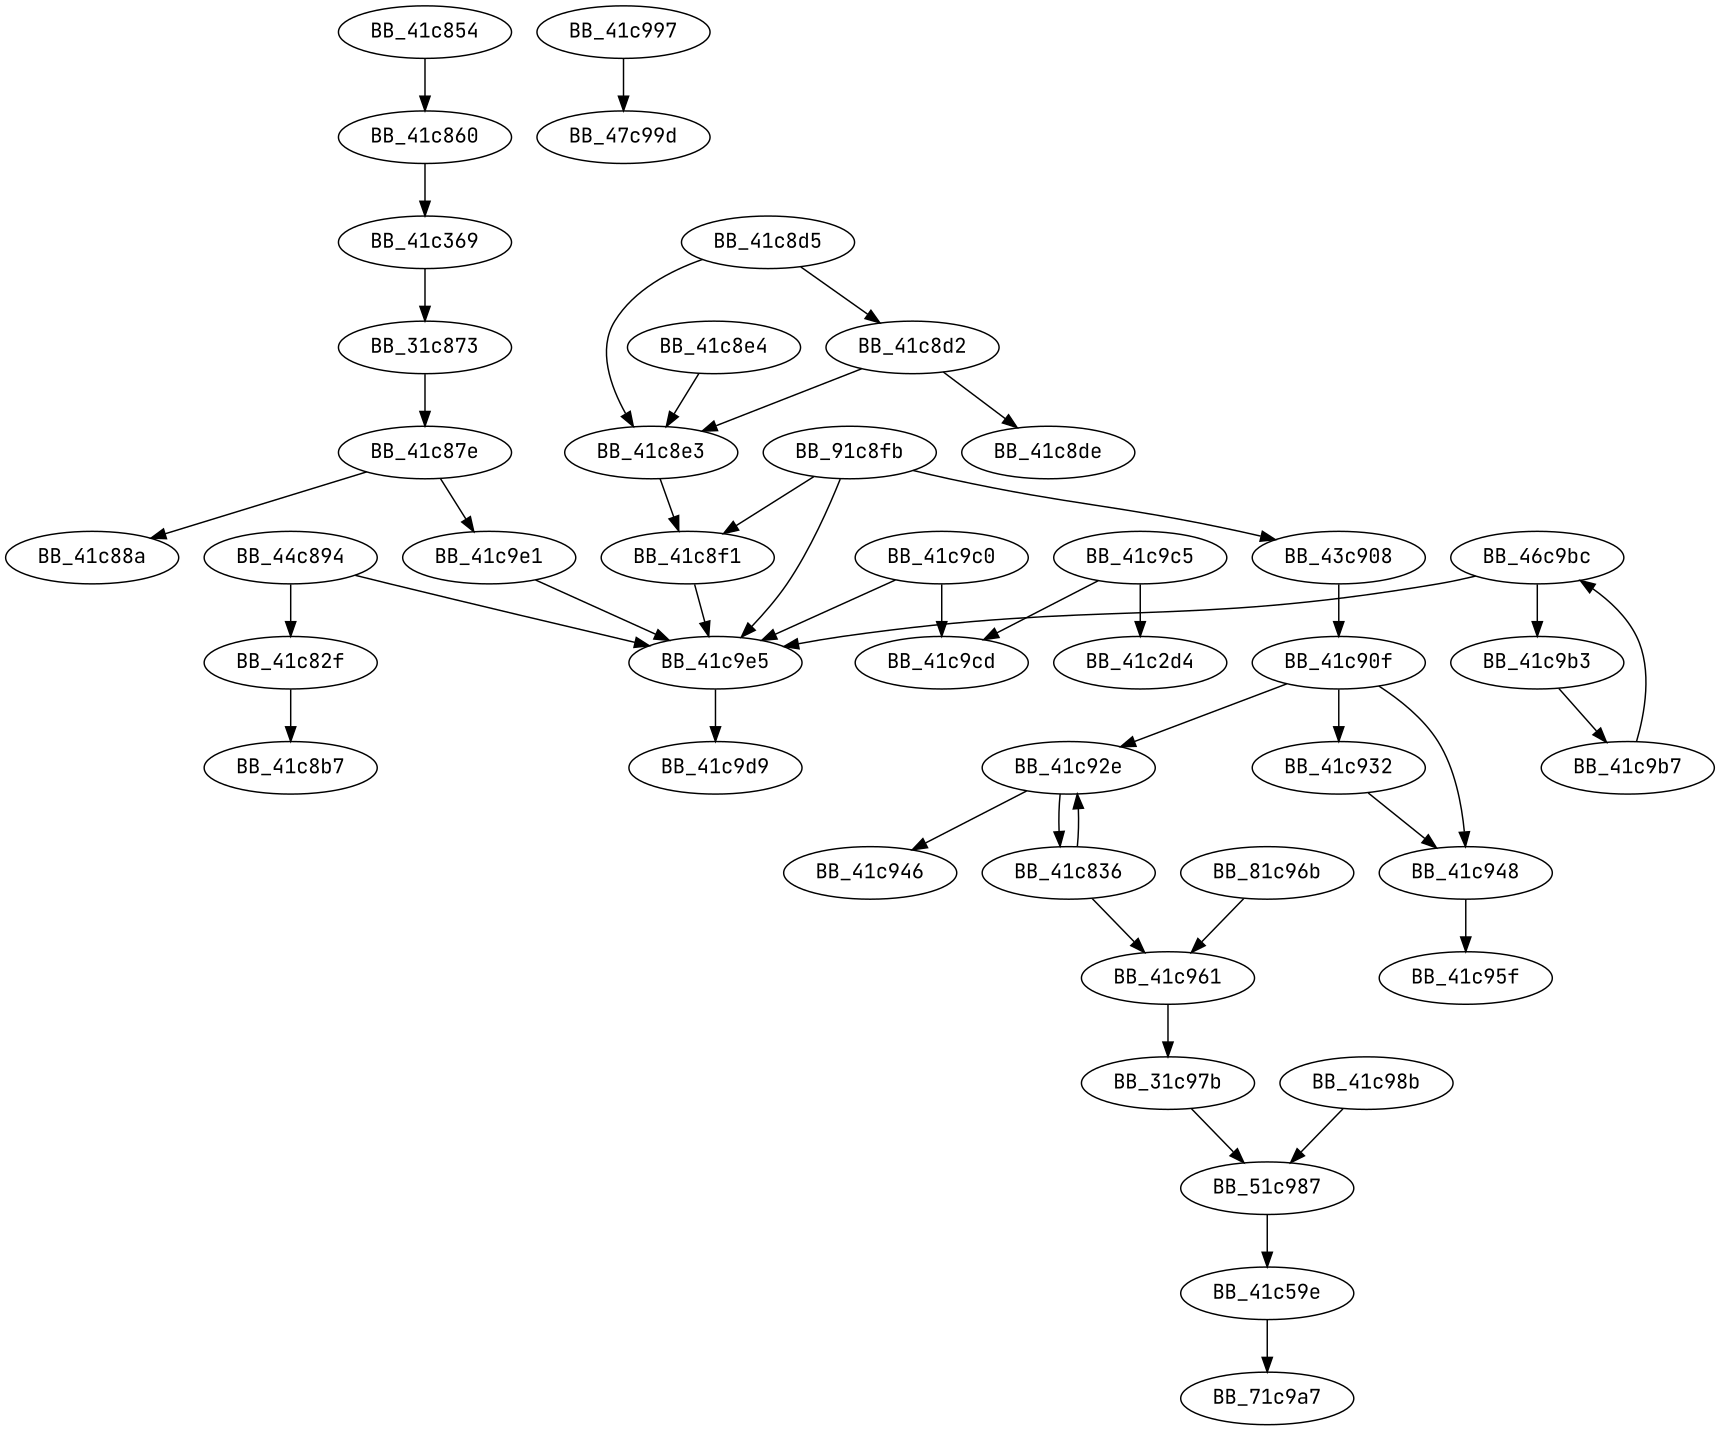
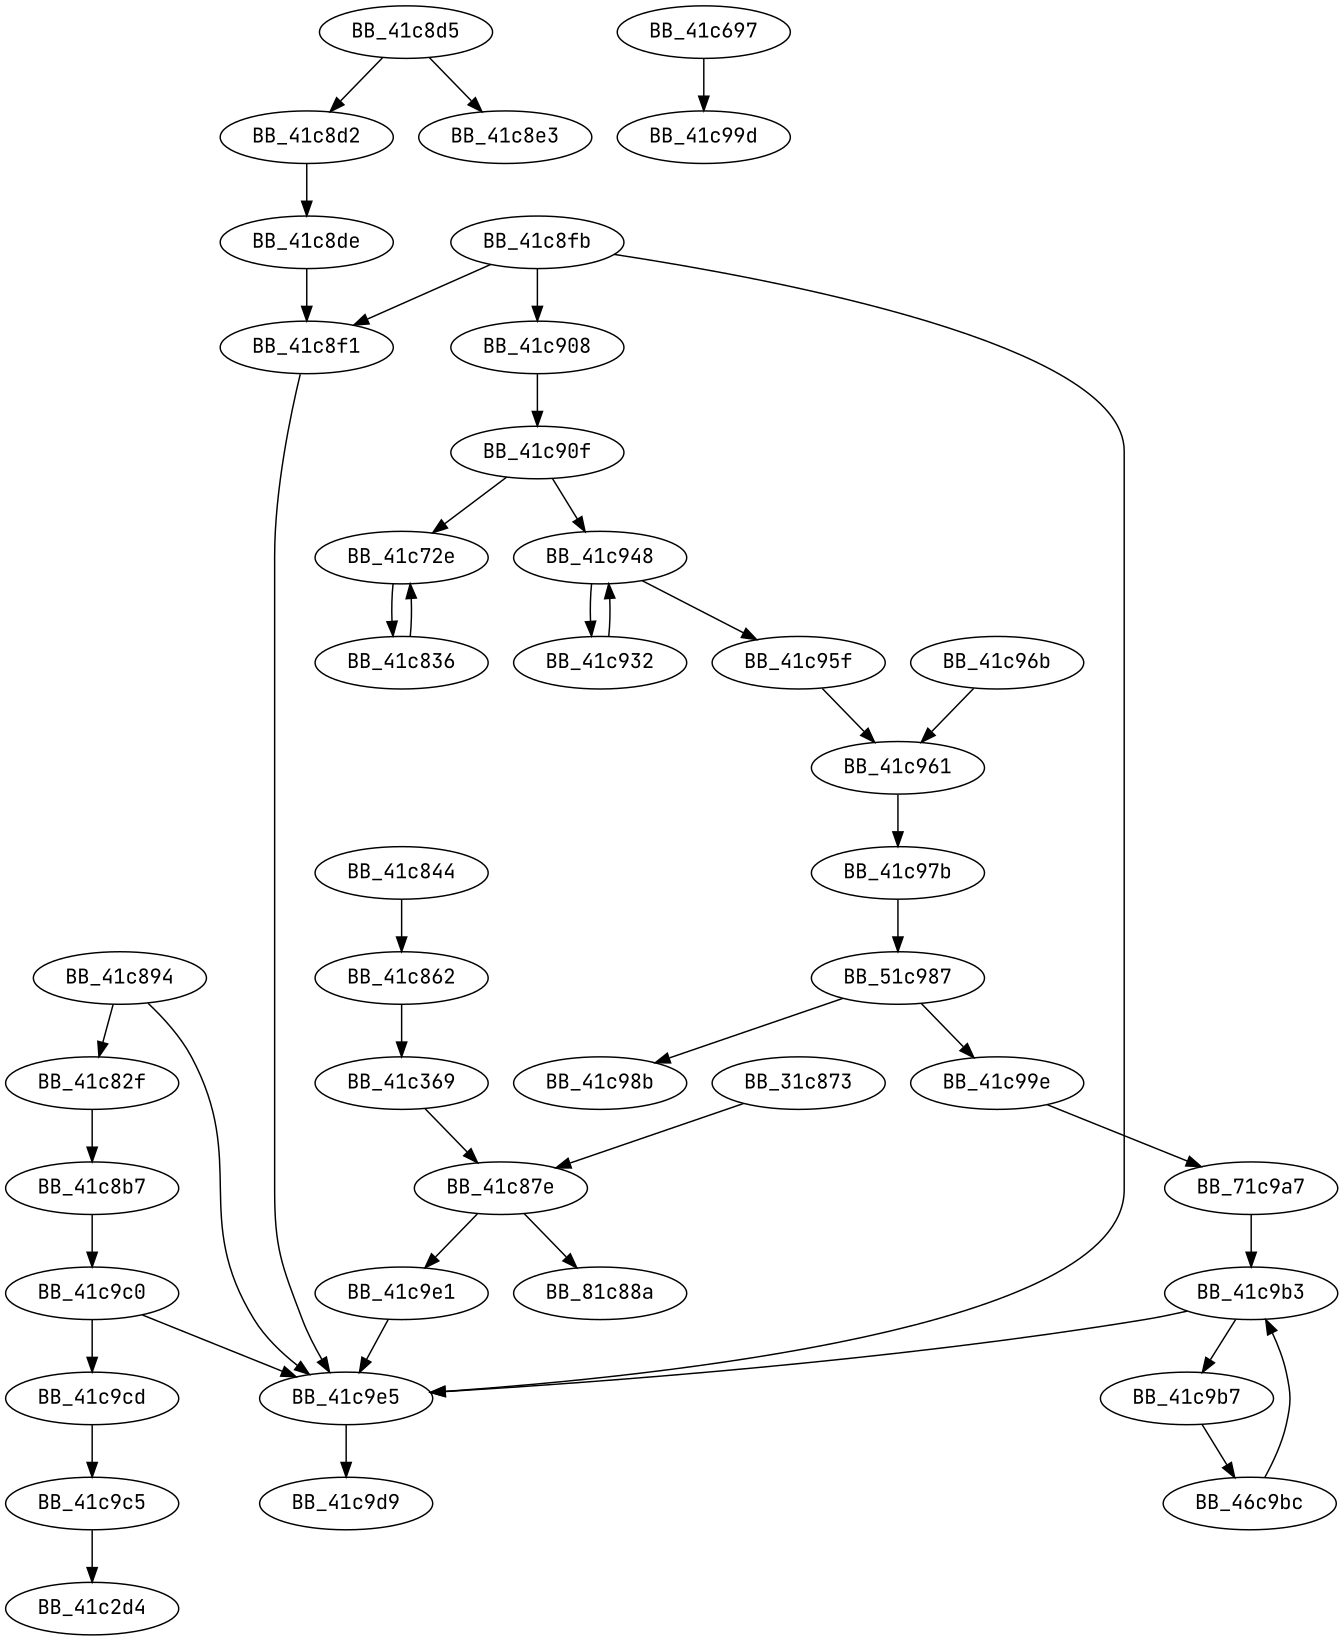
(425, 32) -> (402, 873)
(624, 32) -> (704, 32)
(425, 137) -> (402, 978)
(624, 137) -> (704, 137)
(425, 288) -> (446, 1130)
(714, 347) -> none
(789, 397) -> none
(850, 453) -> (537, 242)
(667, 498) -> (307, 288)
(92, 558) -> (600, 1293)
(291, 558) -> (120, 978)
(1339, 558) -> (537, 347)
(1048, 607) -> (92, 1444)
(1154, 612) -> (817, 1362)
(1339, 708) -> (590, 603)
(1069, 768) -> (402, 558)
(870, 873) -> none
(1267, 873) -> (997, 663)
(1113, 920) -> (843, 710)
(1168, 1083) -> (898, 873)
(1322, 1130) -> (756, 1028)
none -> (92, 1234)
none -> (1251, 1234)
(1267, 1293) -> (997, 1083)
